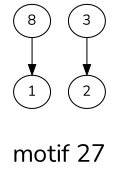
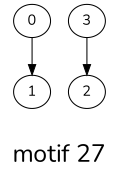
(32, 21) -> (32, 21)
